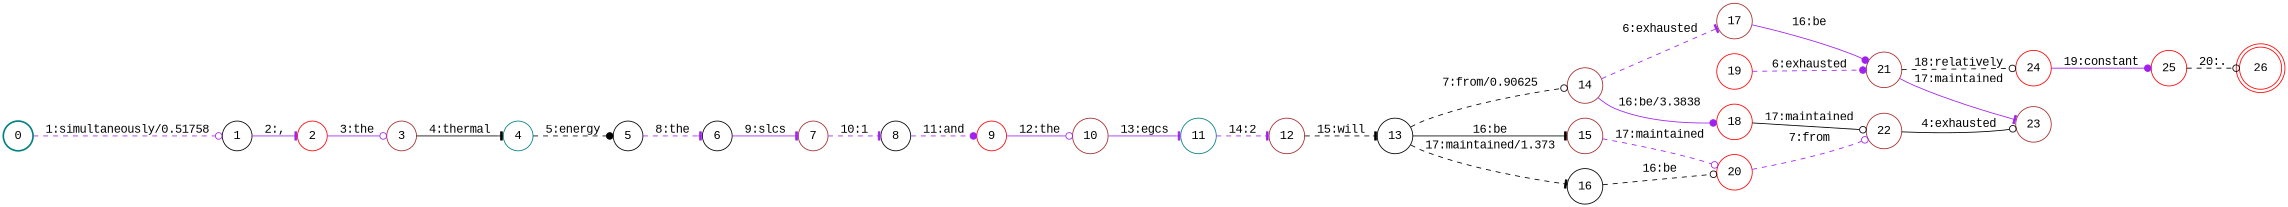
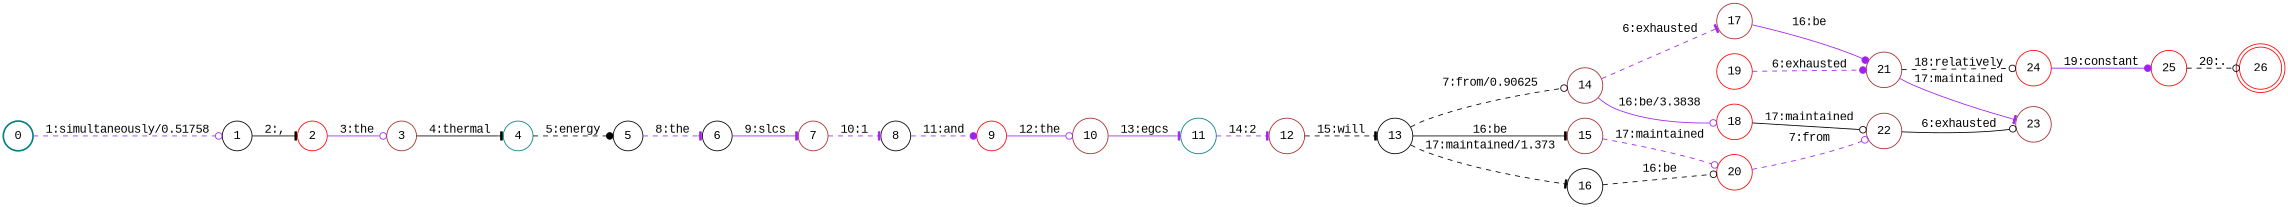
(1652, 119) -> (1652, 119)
(1959, 124) -> (1959, 124)
(273, 136) -> (273, 136)
